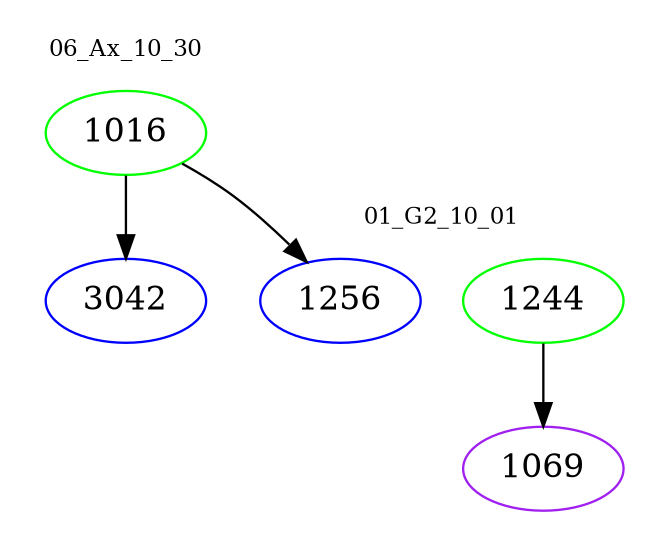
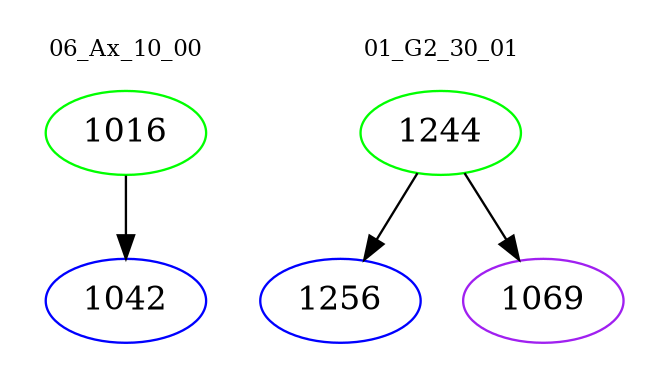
(126, 50) -> (126, 50)
(257, 215) -> (397, 206)
(442, 218) -> (442, 50)
(126, 301) -> (126, 301)
